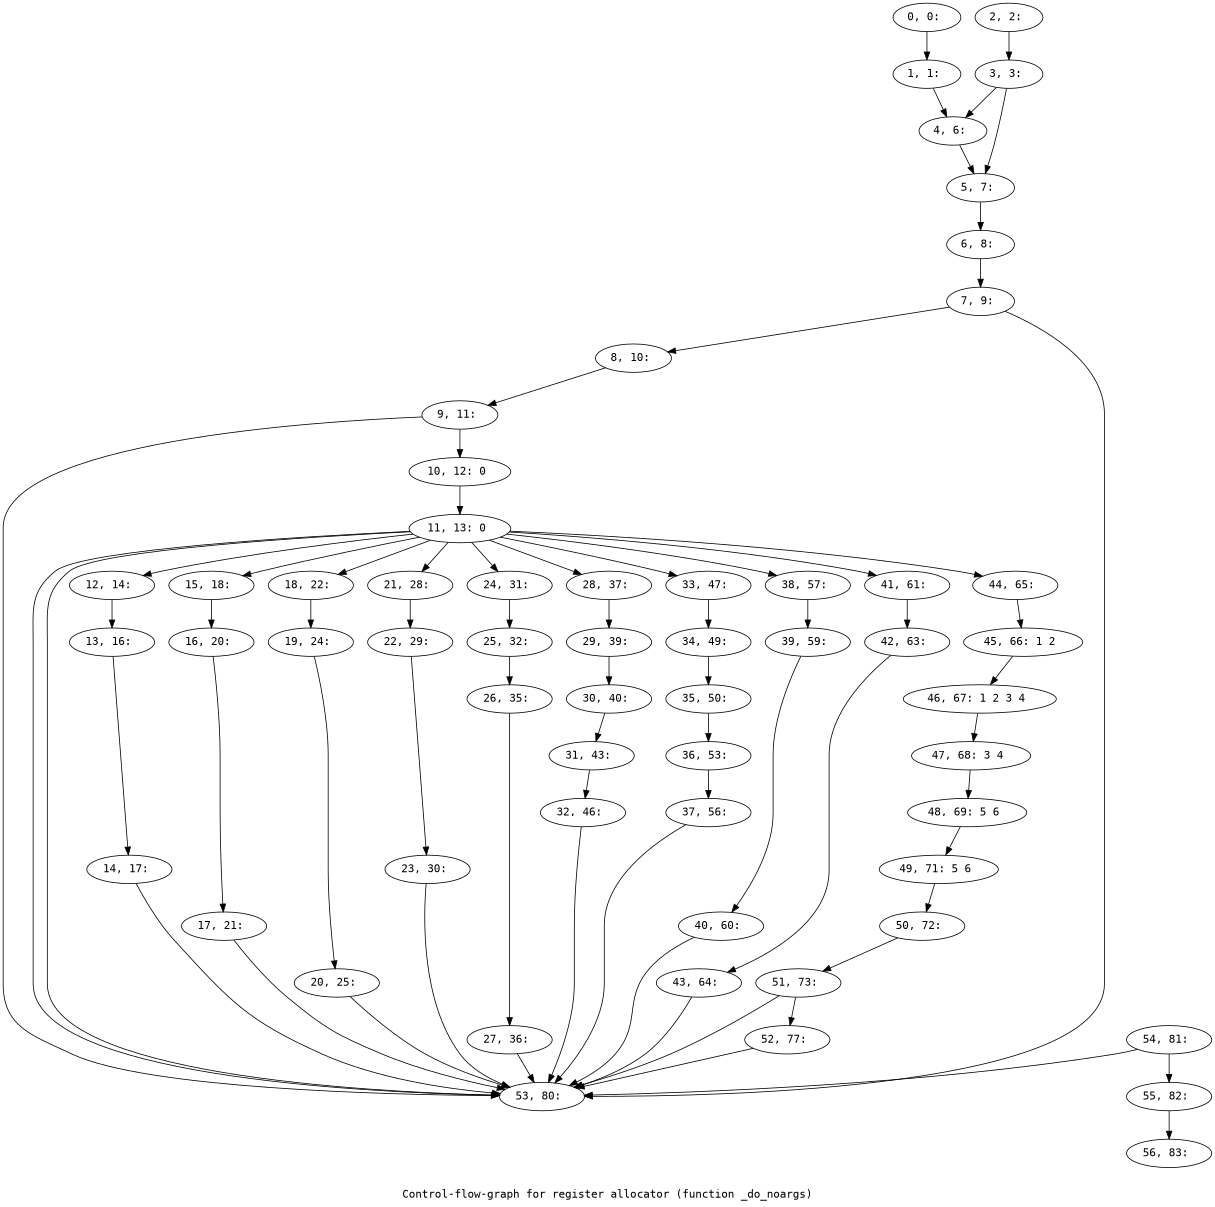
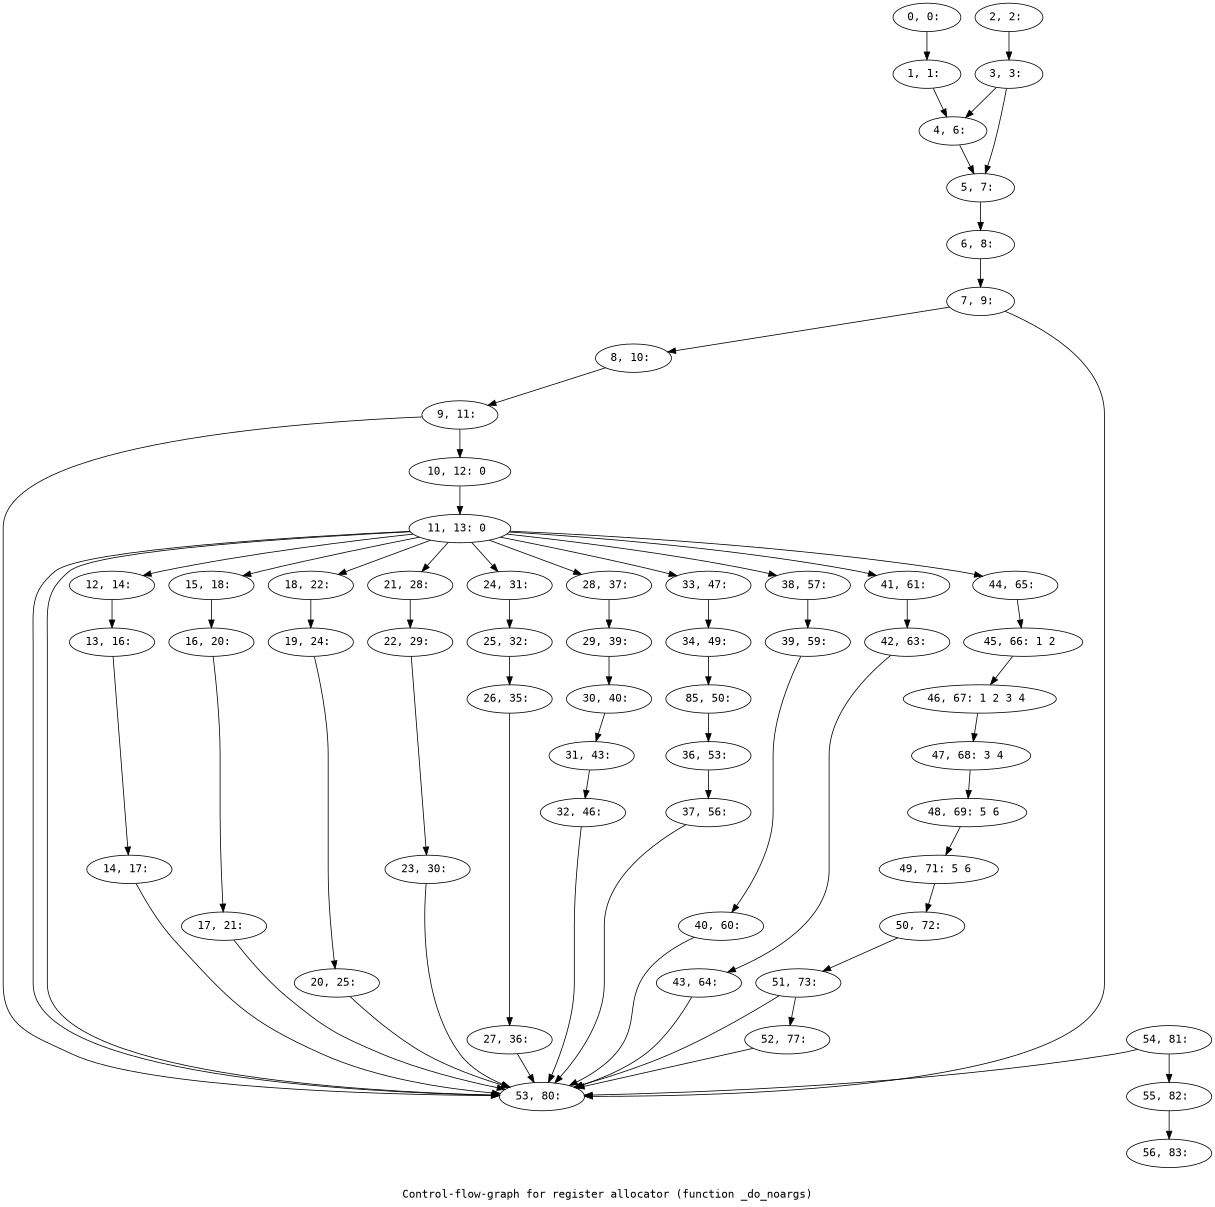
(708, 699) -> (708, 699)
